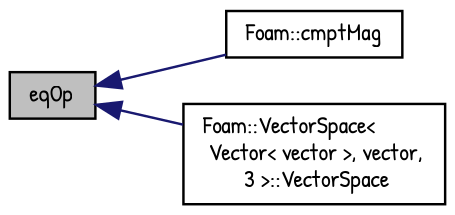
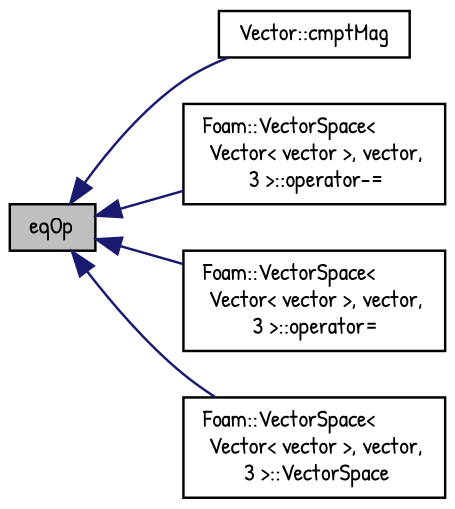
(314, 34) -> (314, 34)
none -> (314, 154)
none -> (314, 301)
